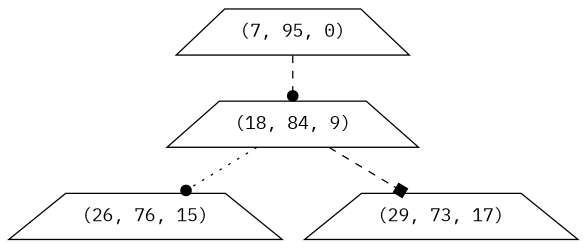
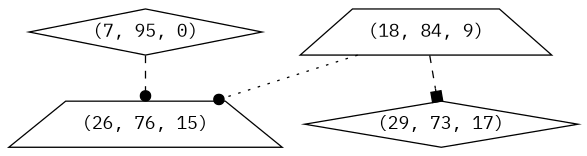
(293, 32) -> (145, 32)
(293, 73) -> (145, 73)
(441, 216) -> (441, 124)
